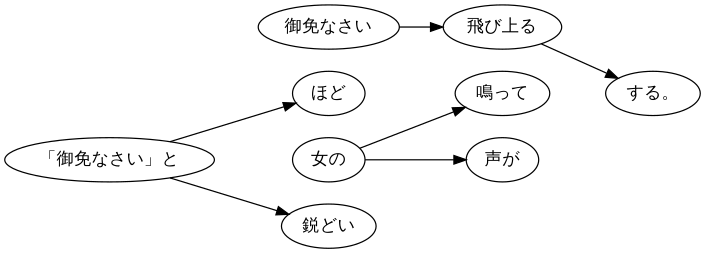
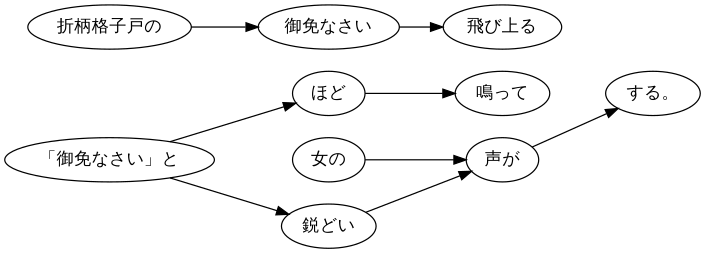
none -> (110, 27)
(574, 59) -> (569, 130)
(407, 130) -> (404, 93)
none -> (413, 194)
